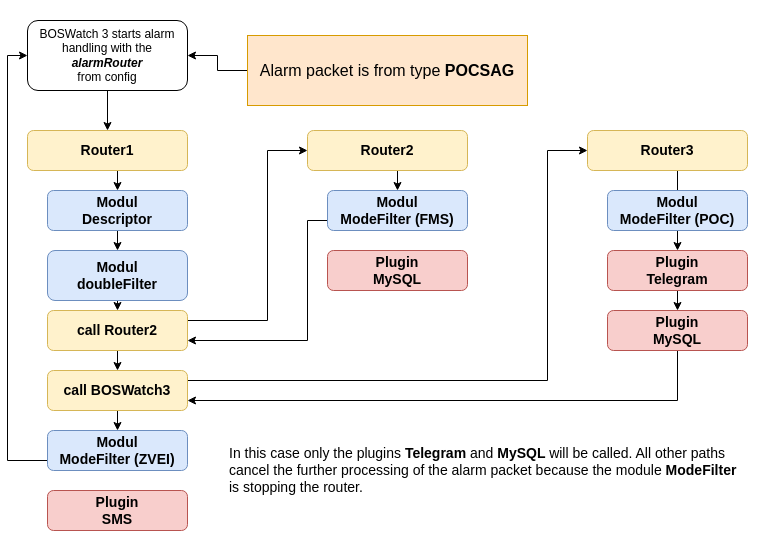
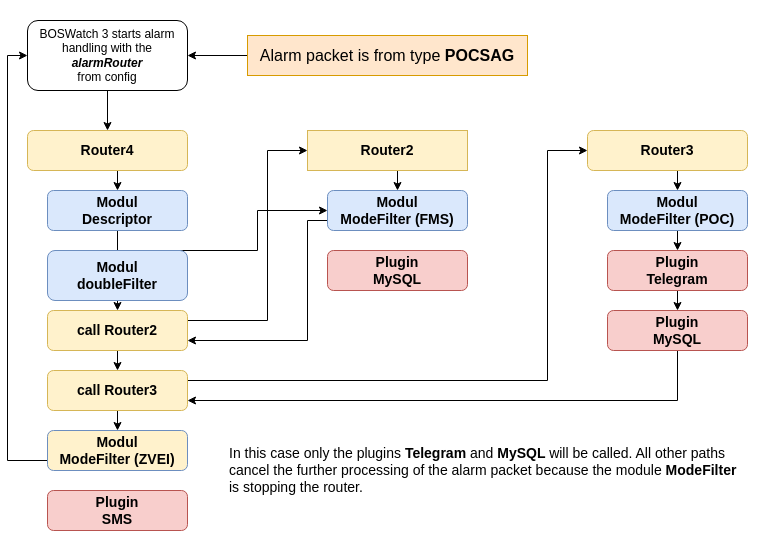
(388, 71) -> (388, 56)
(108, 151) -> (108, 151)
(388, 151) -> (388, 151)
(678, 184) -> (678, 182)
(118, 242) -> (258, 238)
(118, 391) -> (118, 391)
(118, 451) -> (118, 451)
